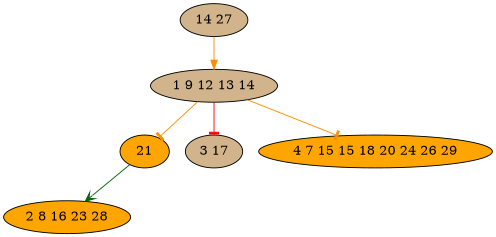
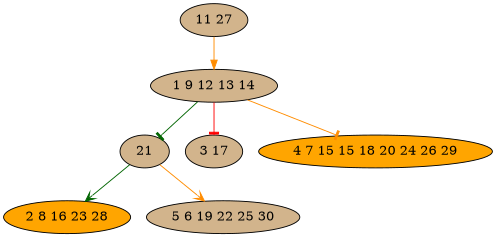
(214, 20) -> (214, 20)
(180, 118) -> (180, 118)
(145, 151) -> (145, 151)
none -> (223, 217)
